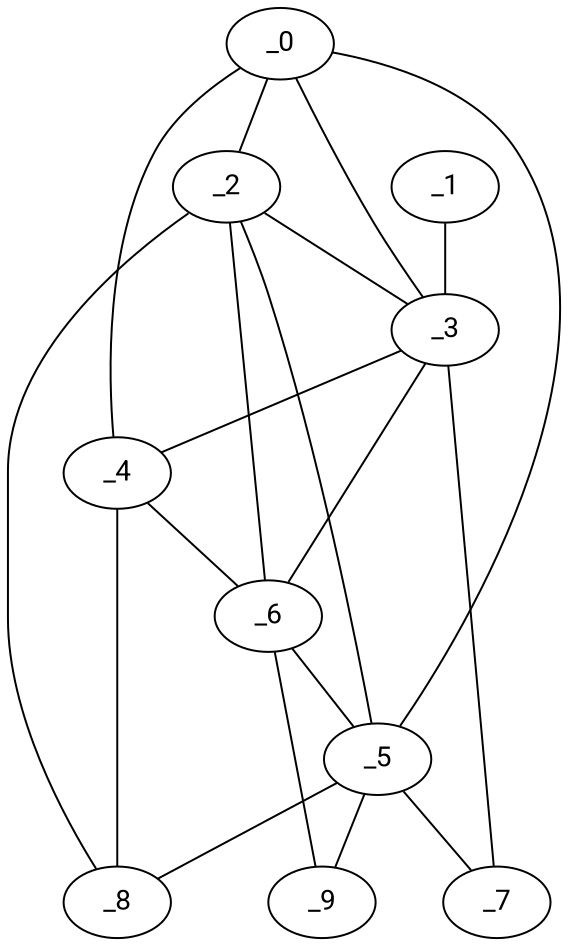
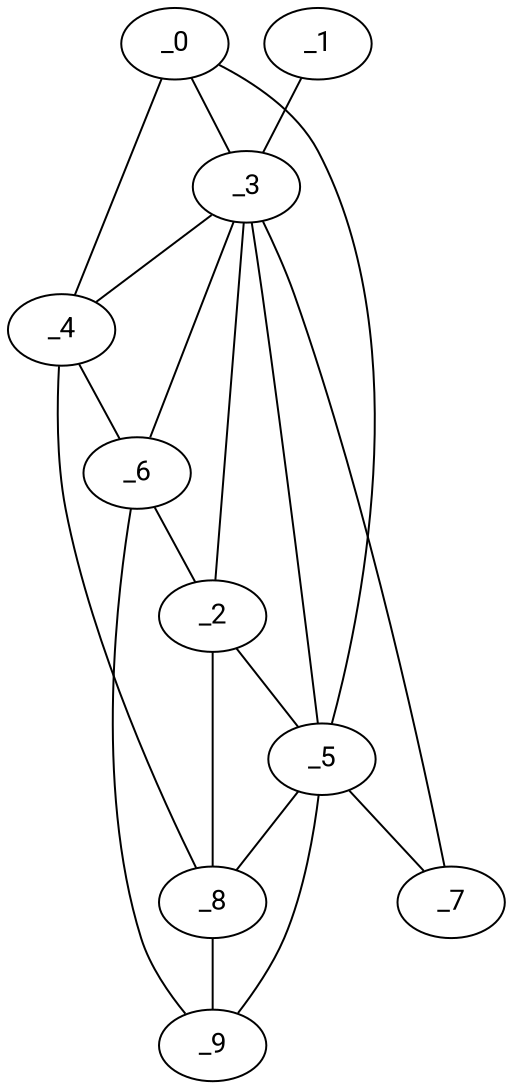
(254, 115) -> none
(323, 688) -> (286, 473)
none -> (213, 974)
